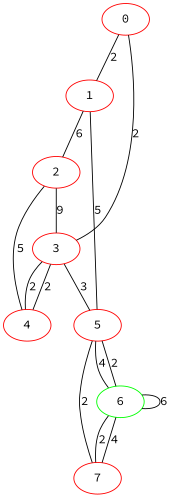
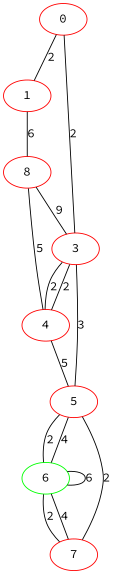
(56, 172) -> (27, 172)
(94, 211) -> (60, 364)
